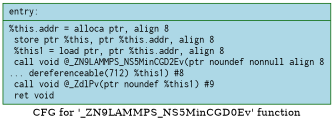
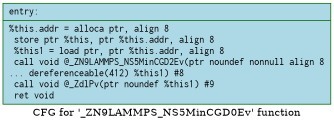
(97, 73) -> (97, 73)
